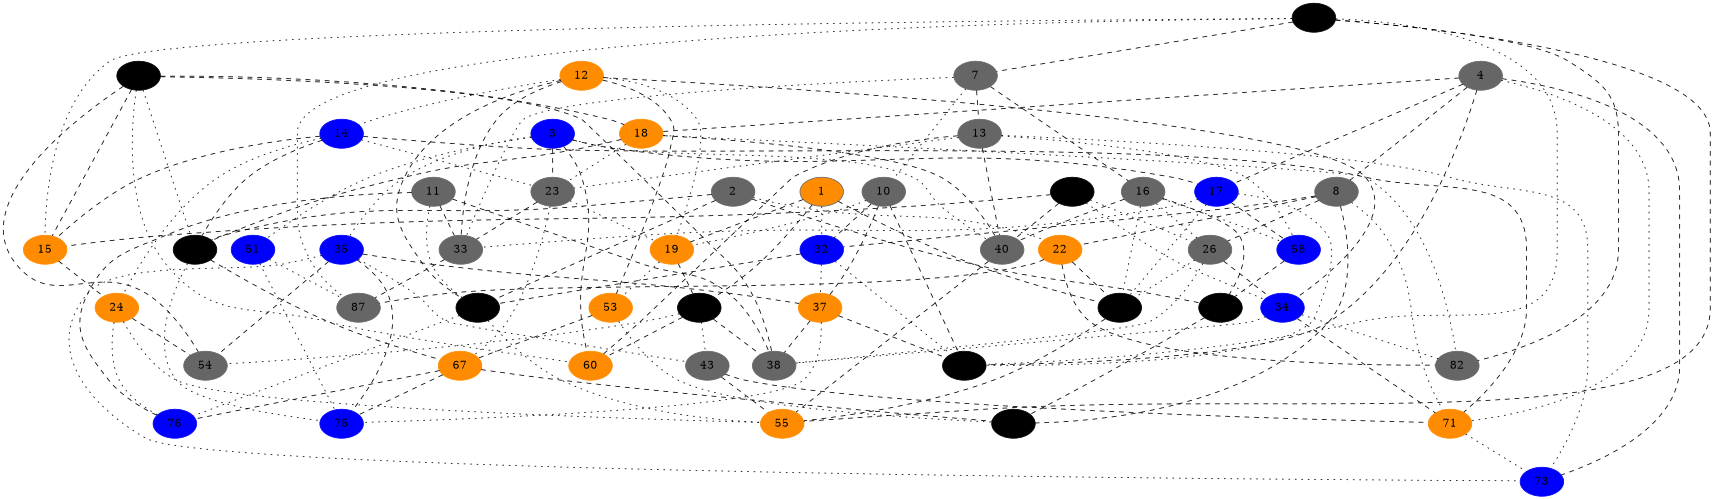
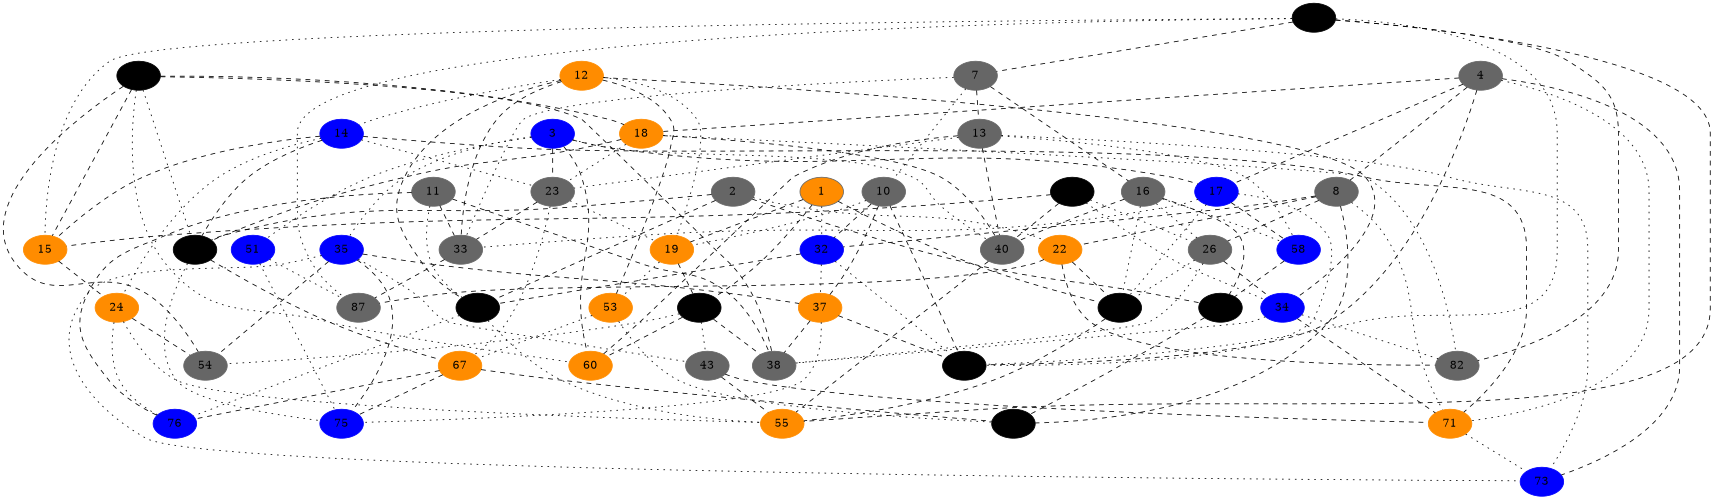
(555, 329) -> (555, 329)
